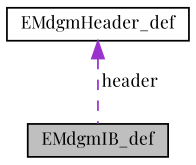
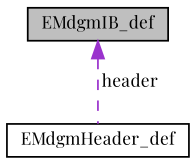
(98, 91) -> (98, 91)
